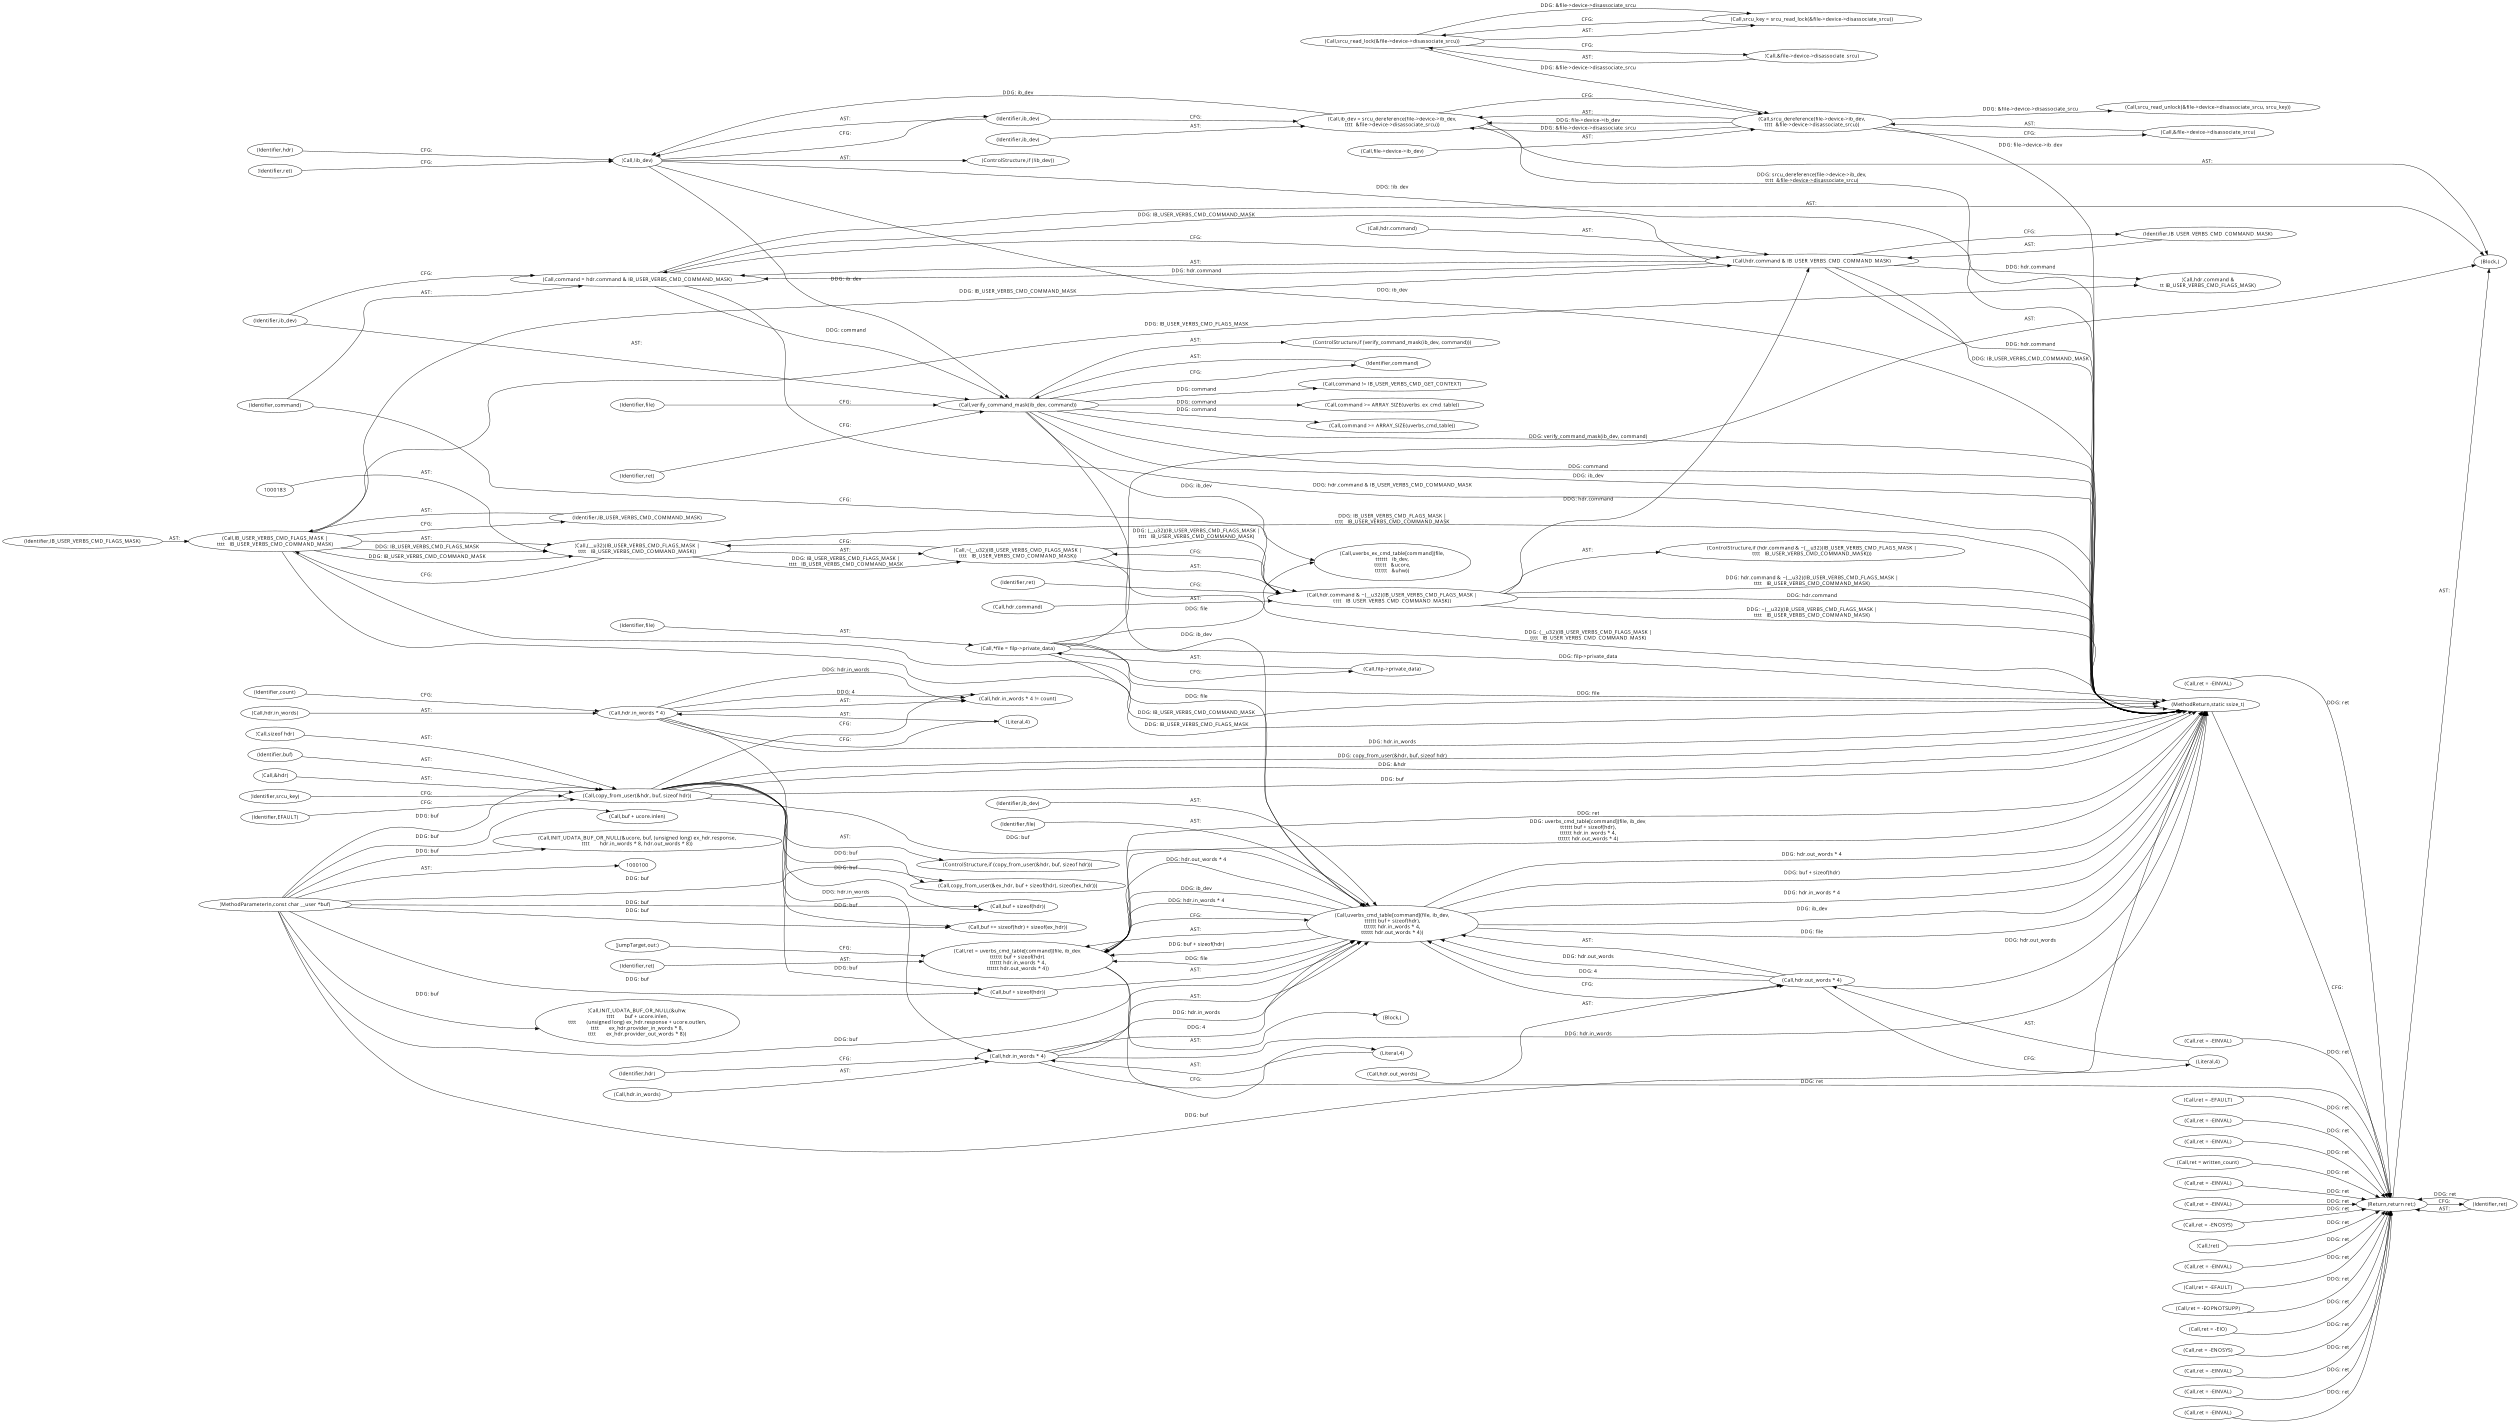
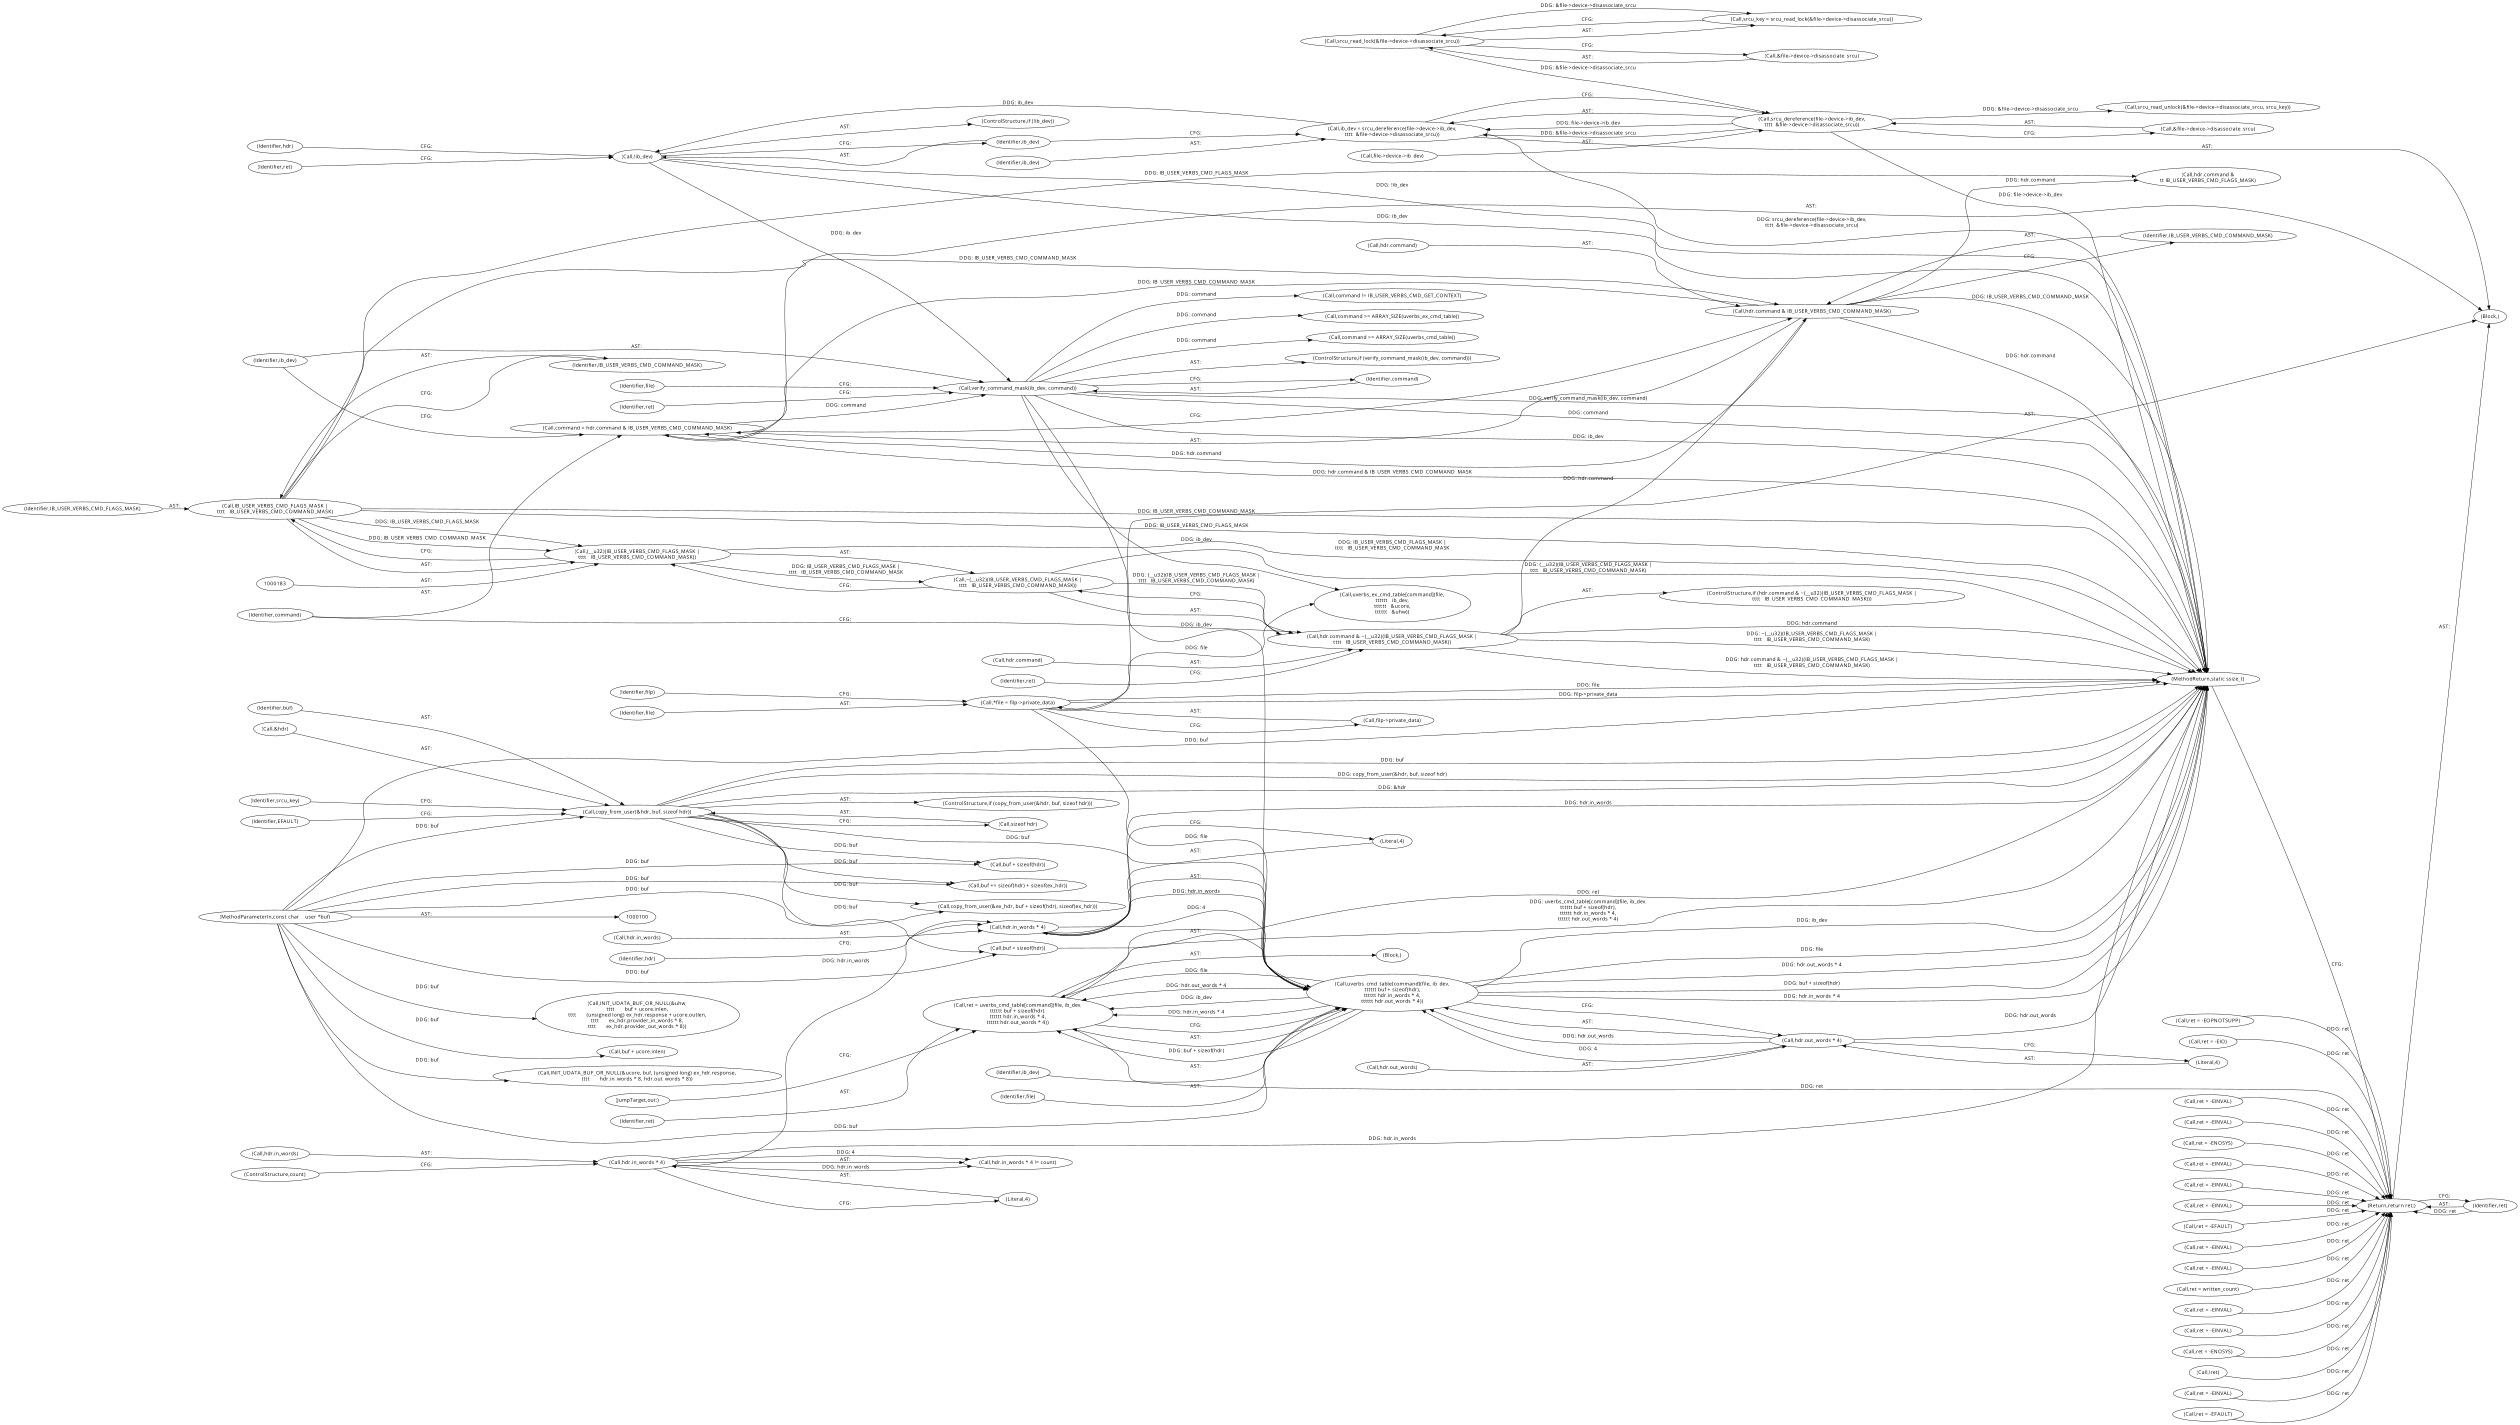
(275, 692) -> (275, 1175)
none -> (637, 692)
(814, 735) -> (837, 825)
